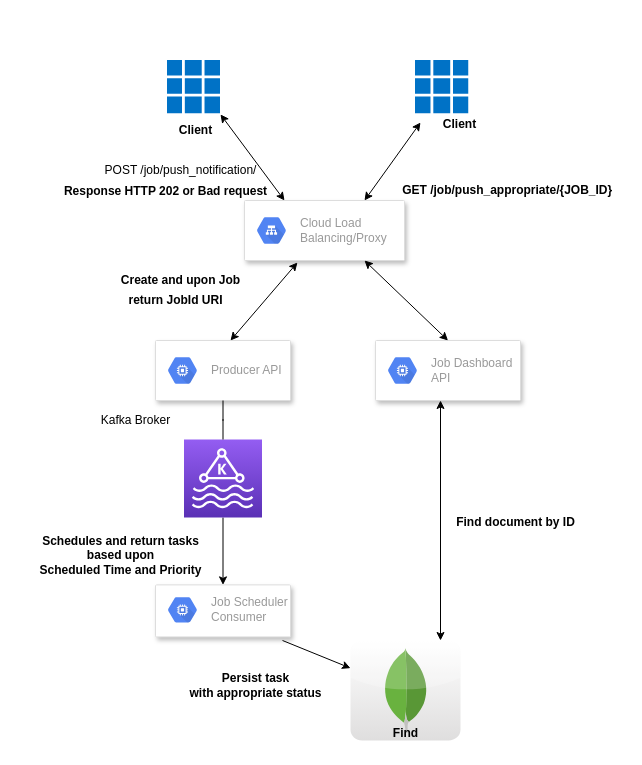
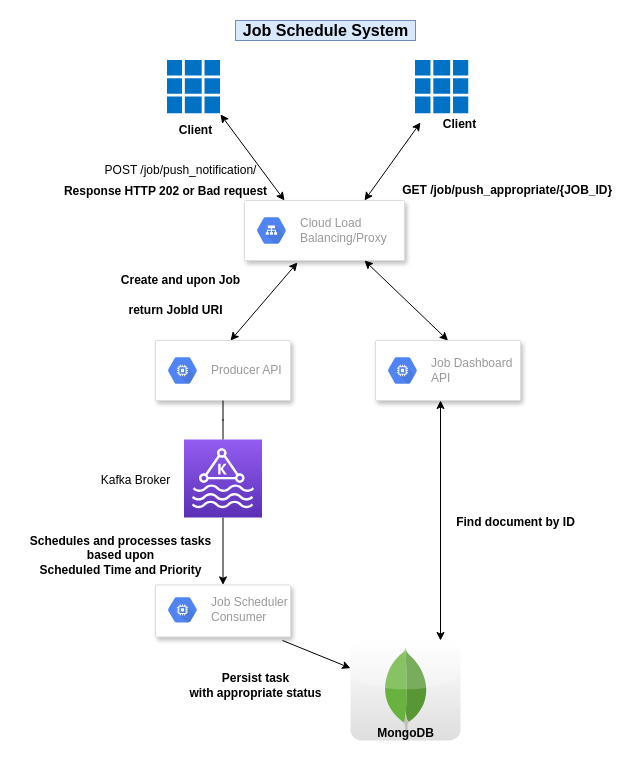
none -> (326, 31)
(176, 301) -> (176, 311)
(136, 421) -> (136, 481)
(121, 556) -> (121, 556)
(406, 734) -> (406, 734)
